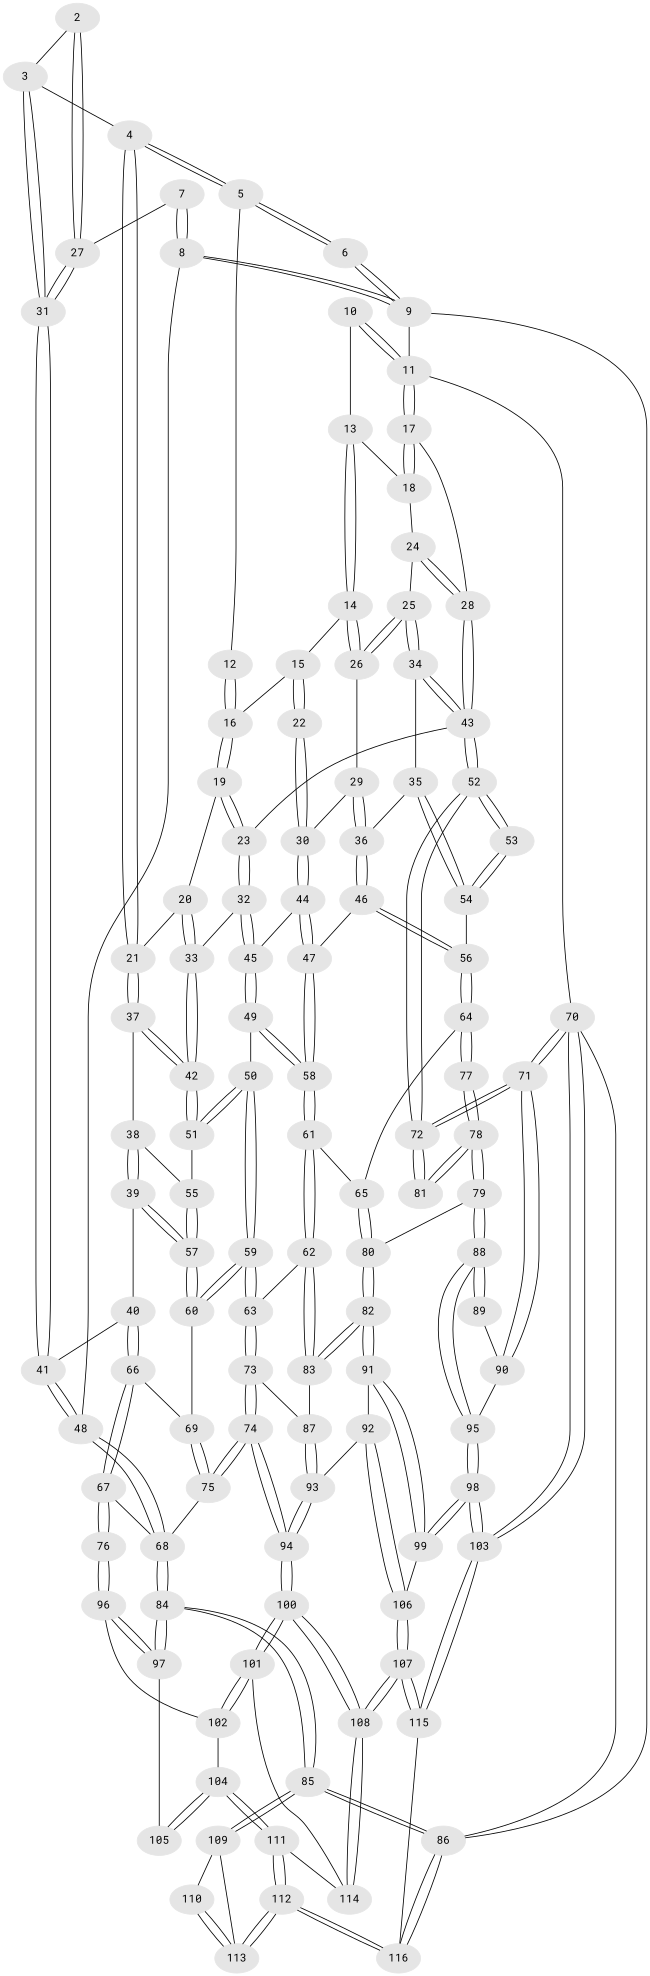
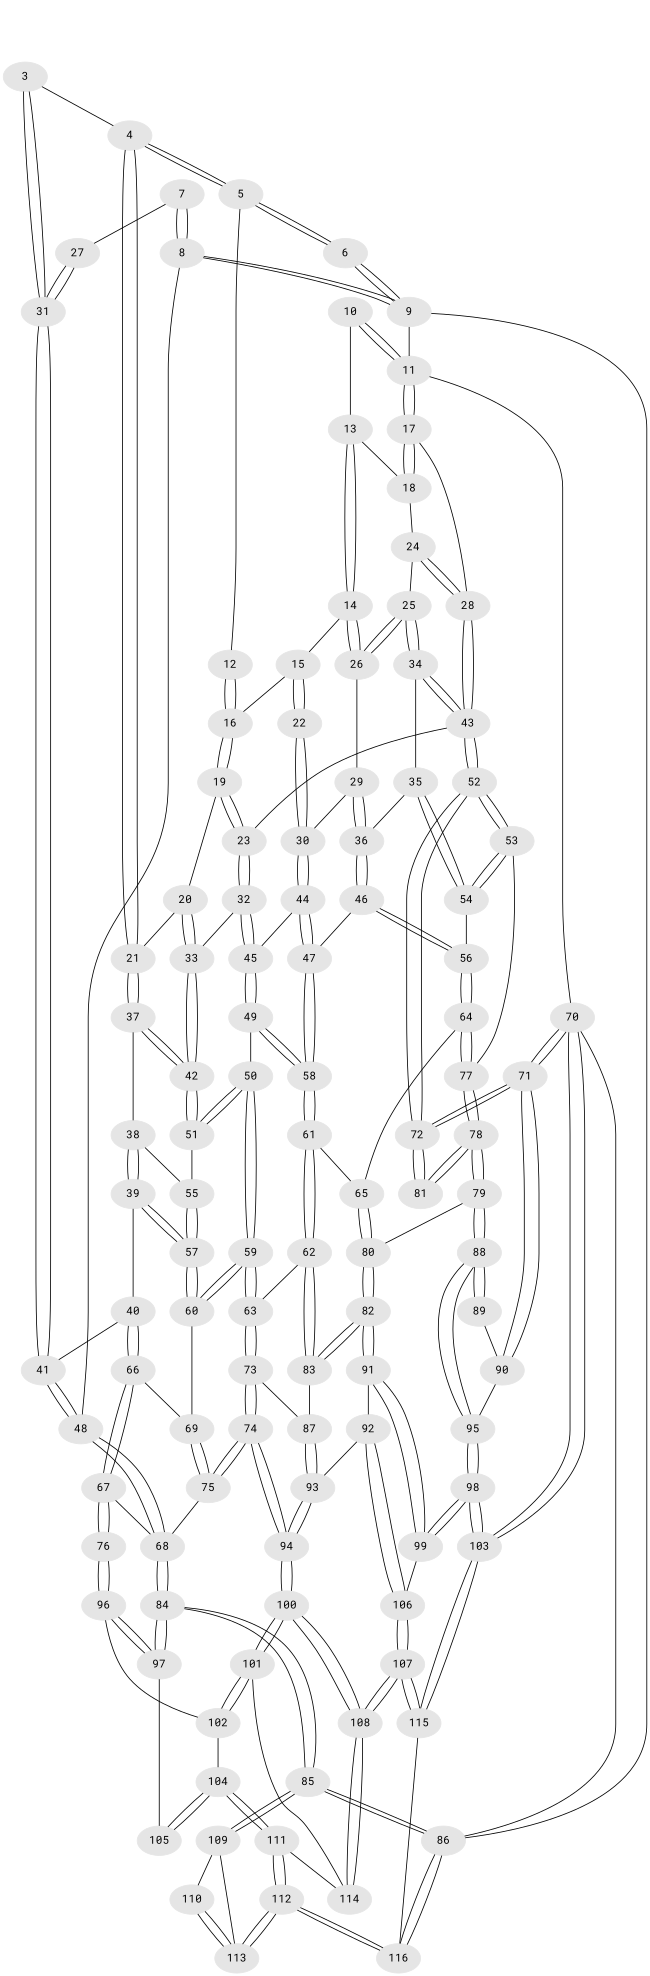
(78, 18) -> none
none -> (511, 963)
